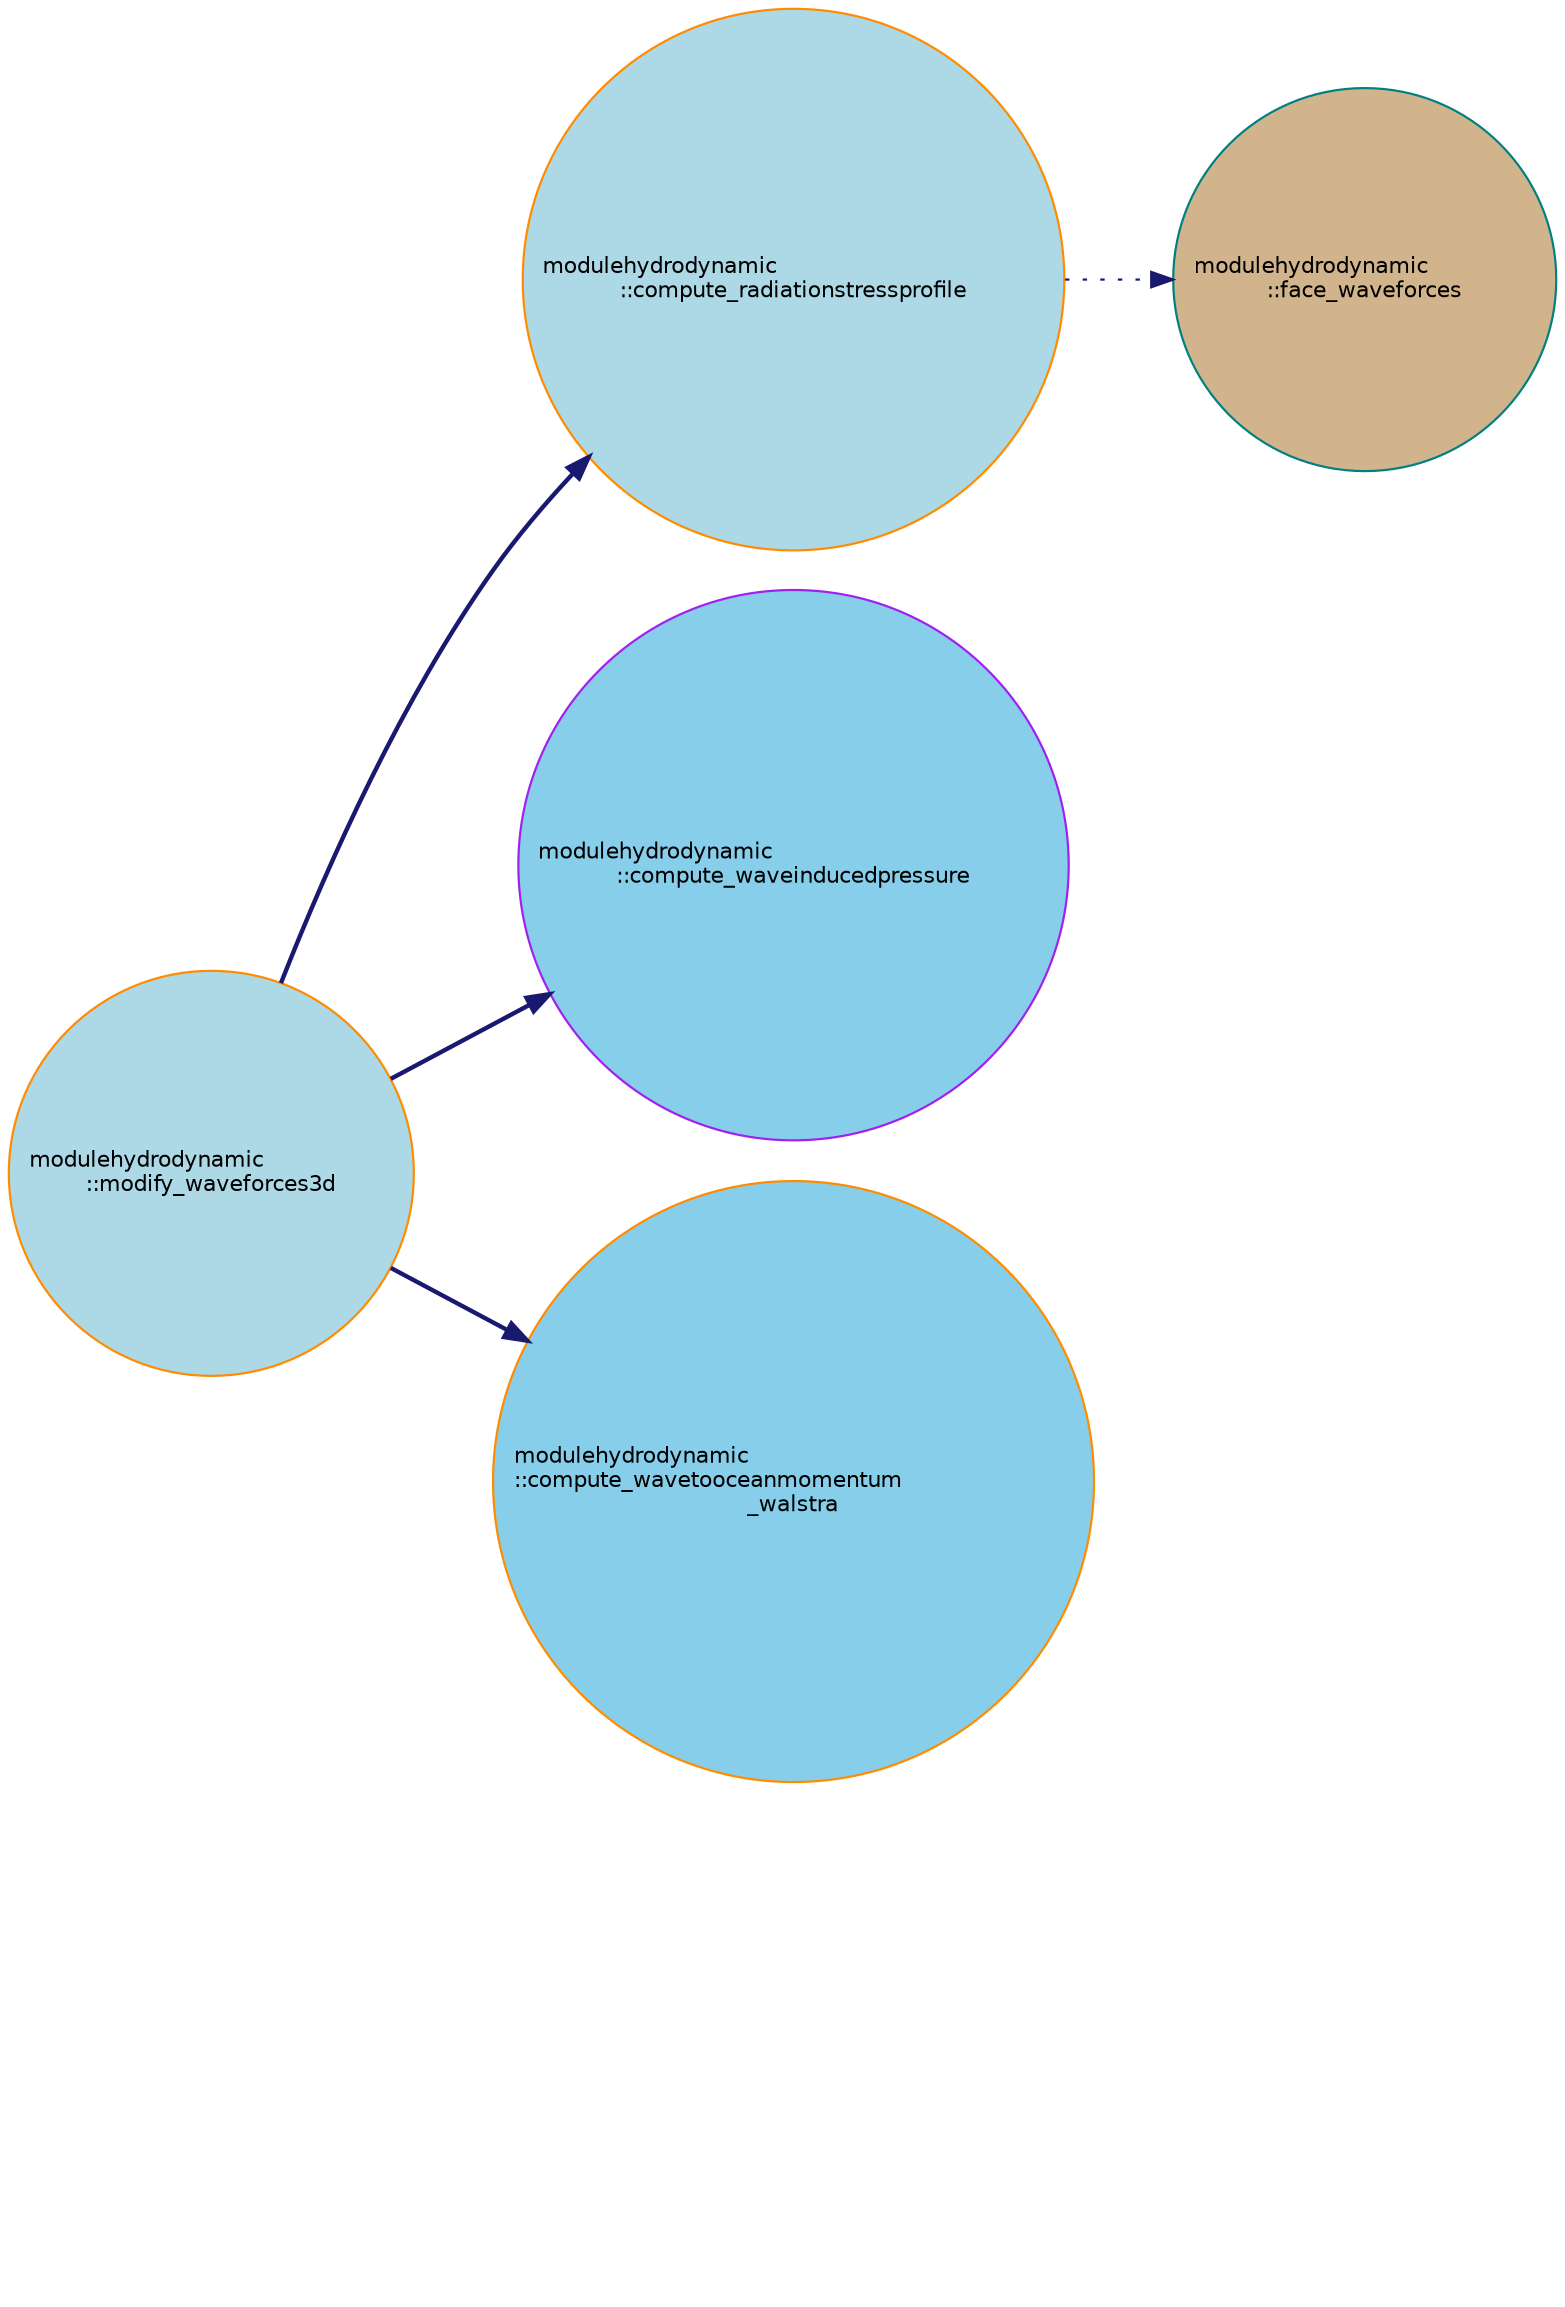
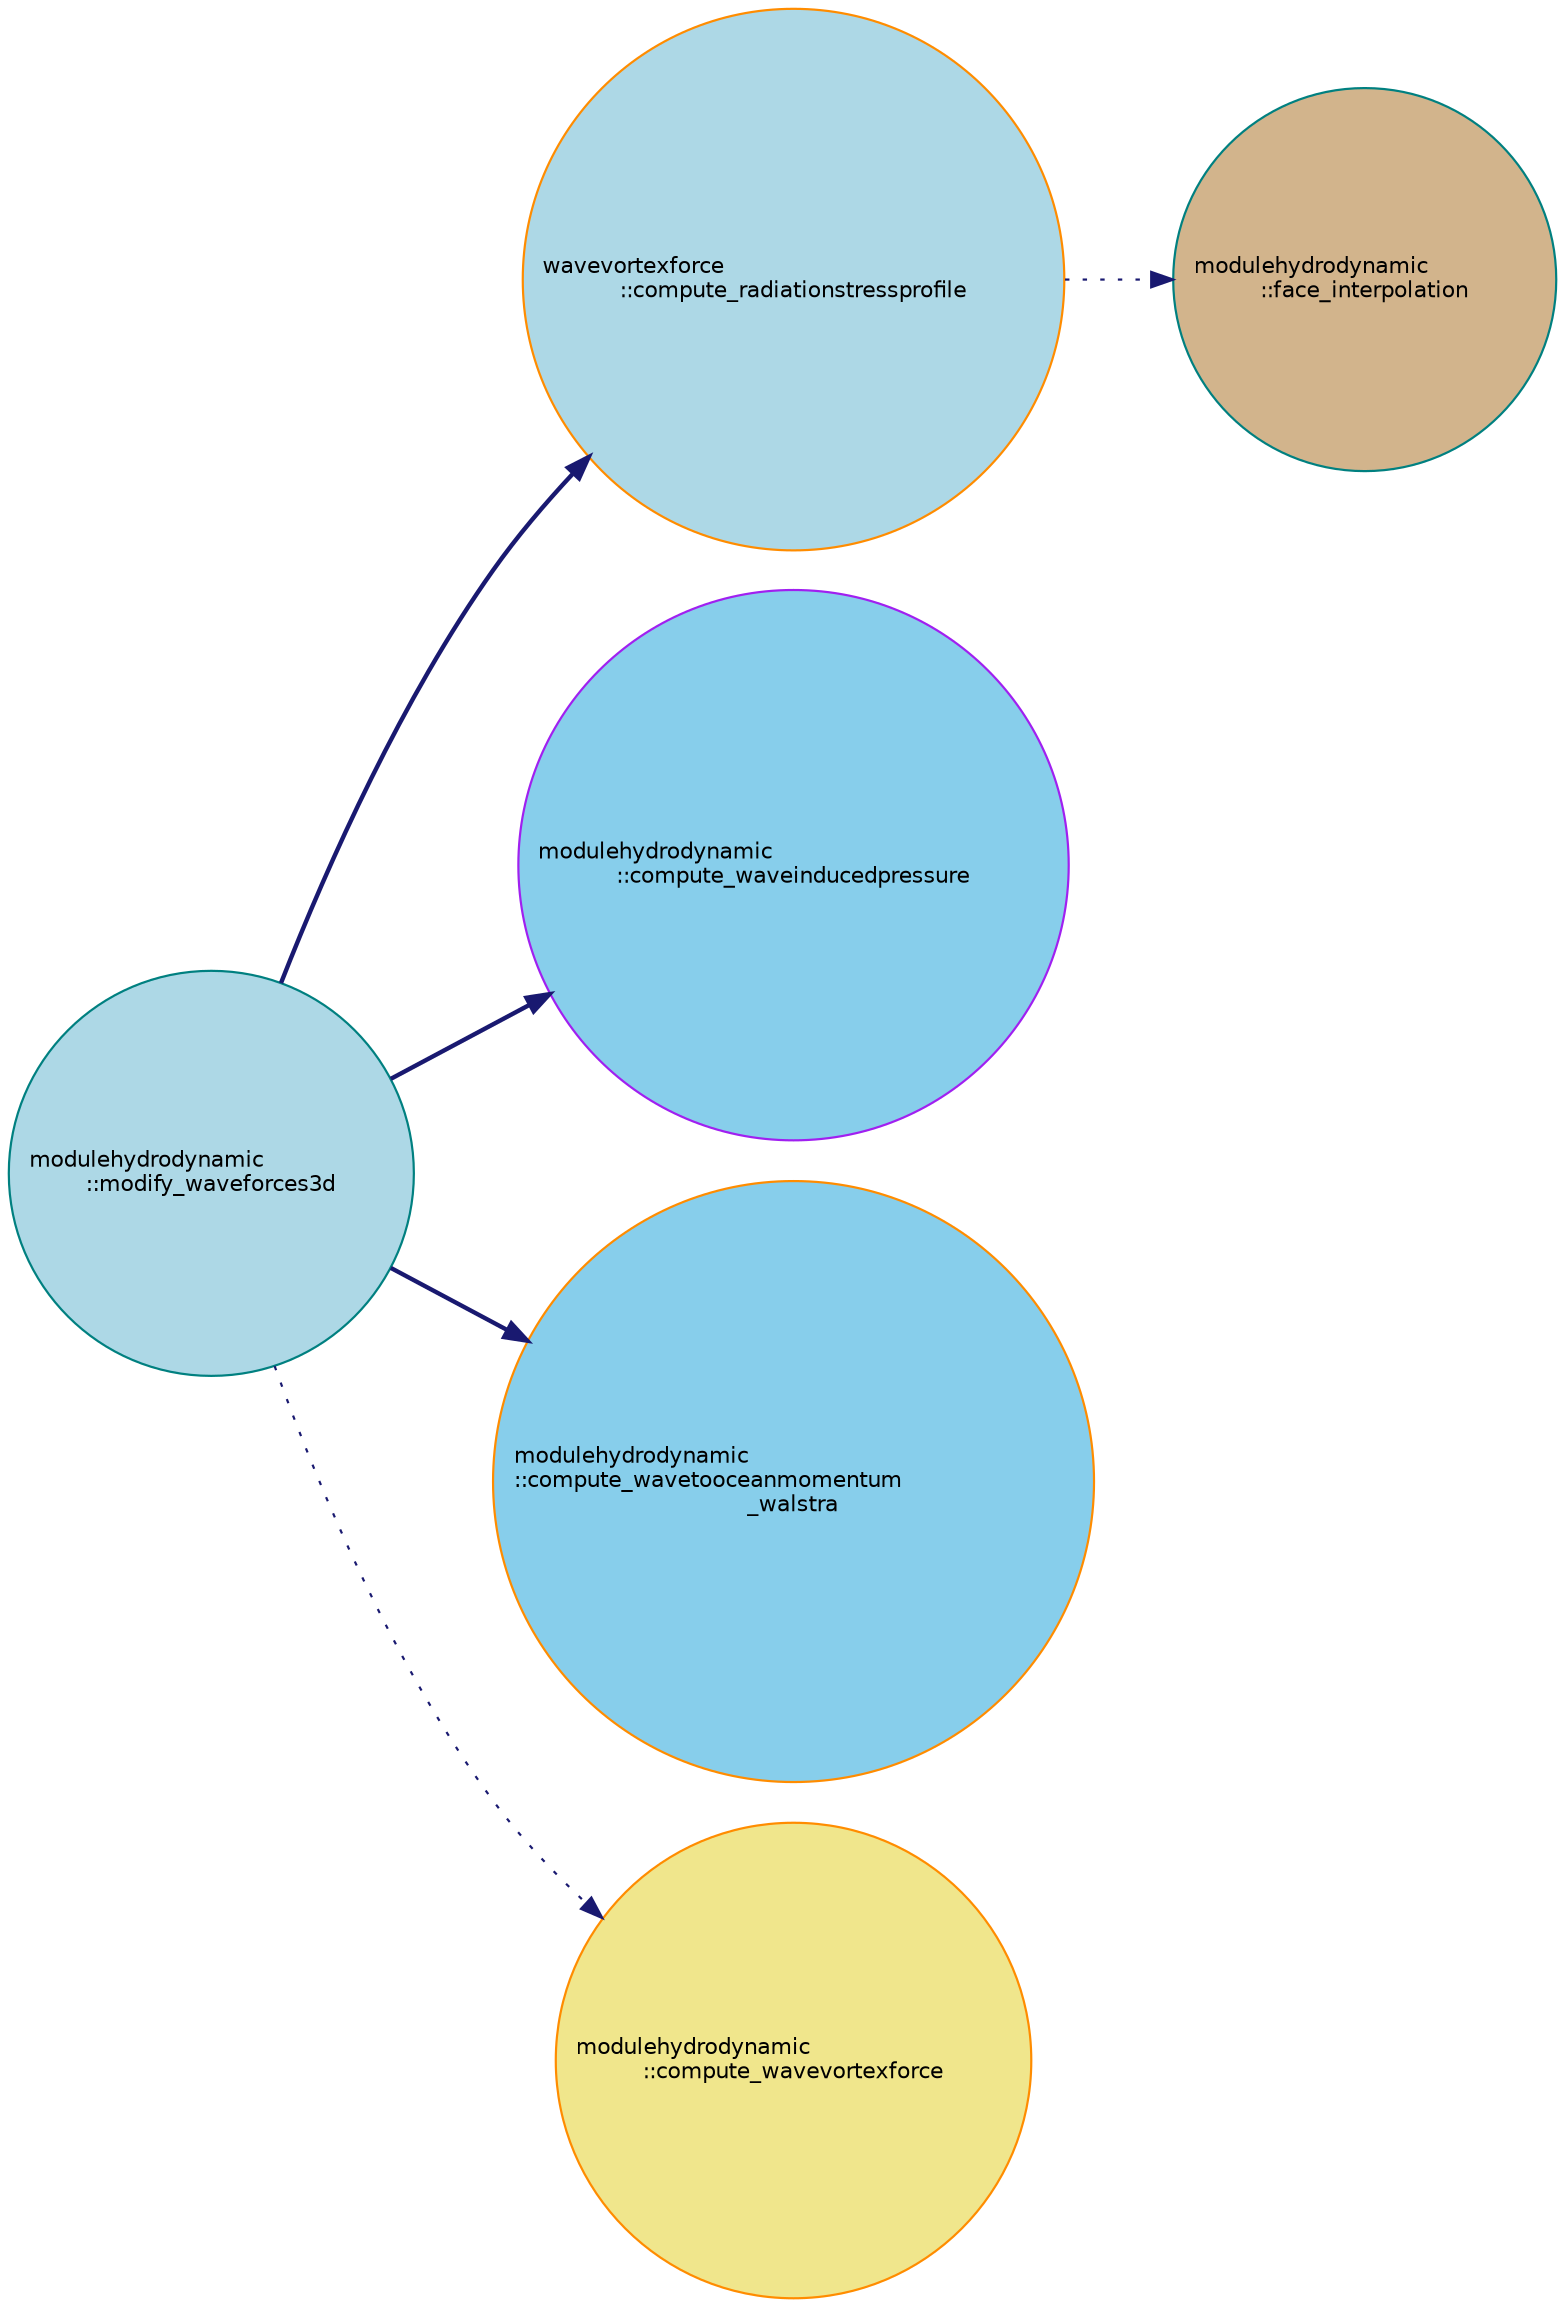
(794, 280) -> (794, 280)
(1365, 280) -> (1365, 280)
(211, 1173) -> (211, 1173)
none -> (794, 2061)
